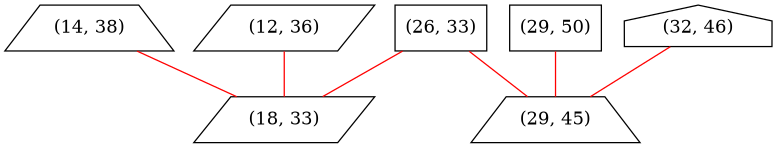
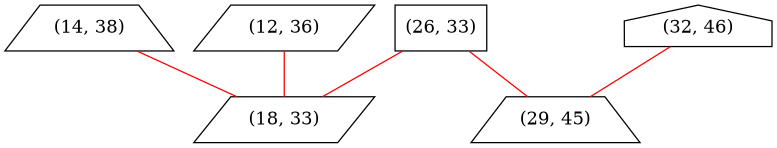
(556, 28) -> none
